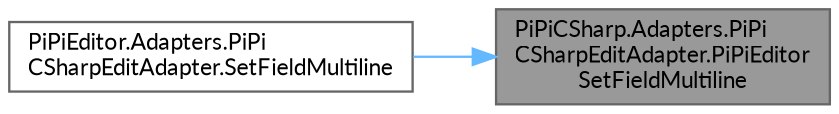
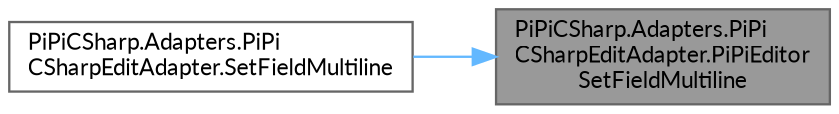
(211, 57) -> (211, 57)
